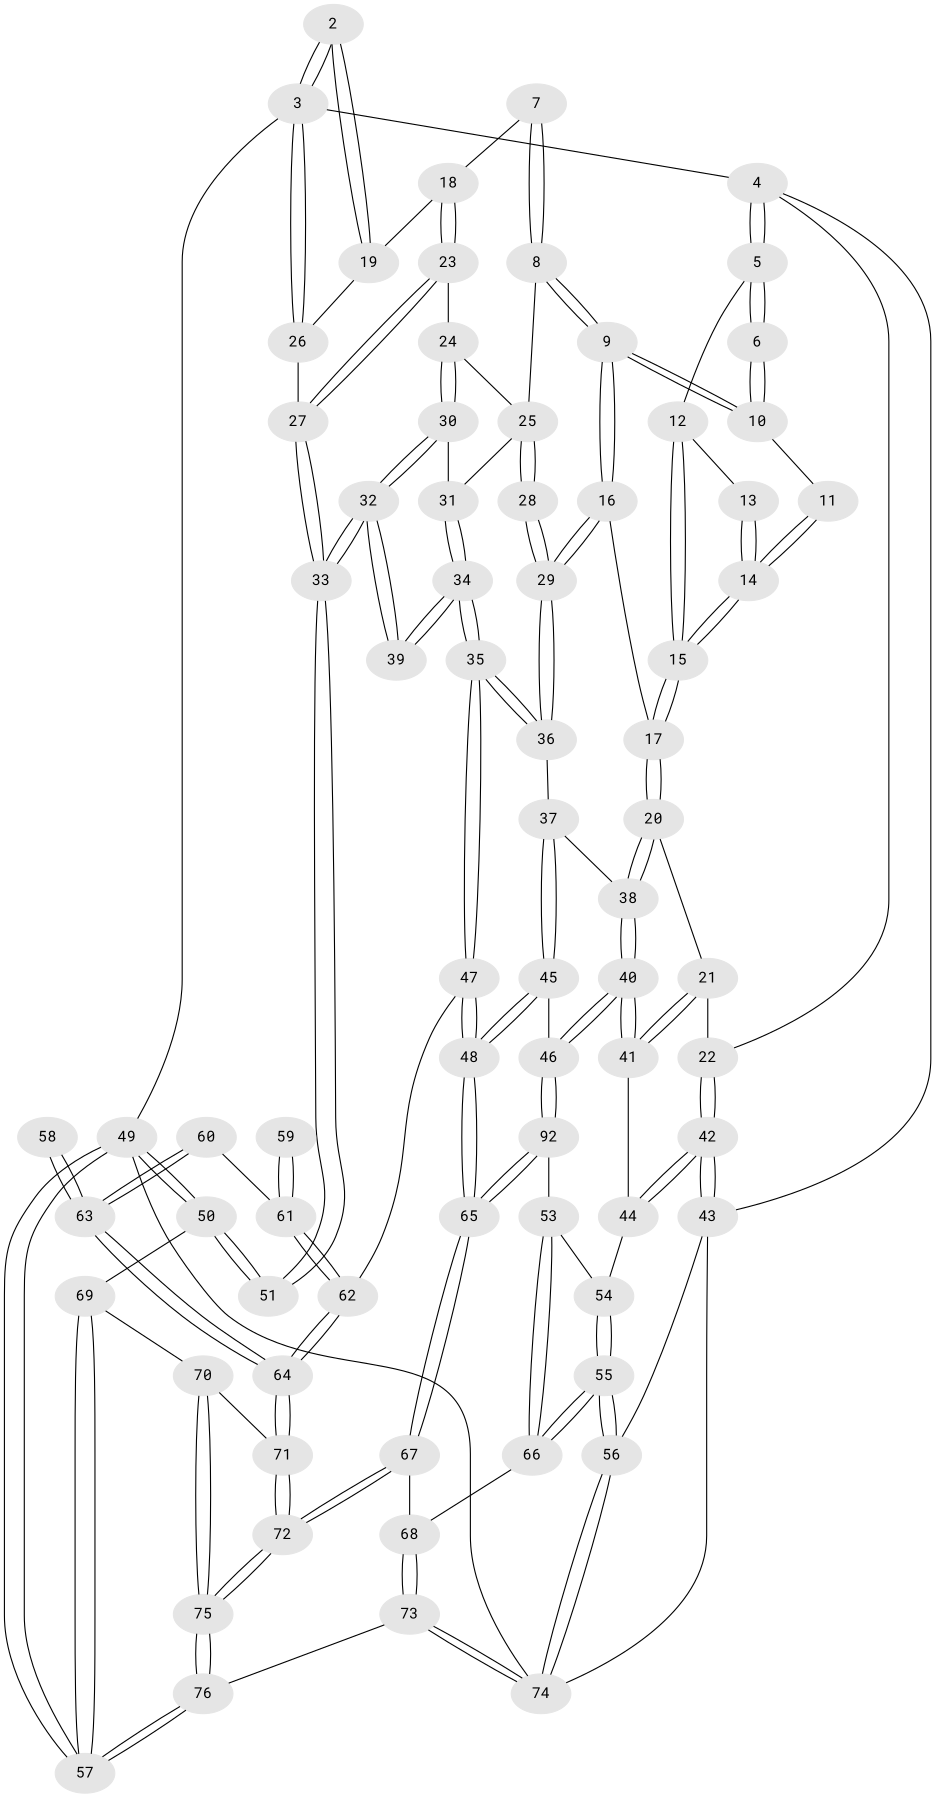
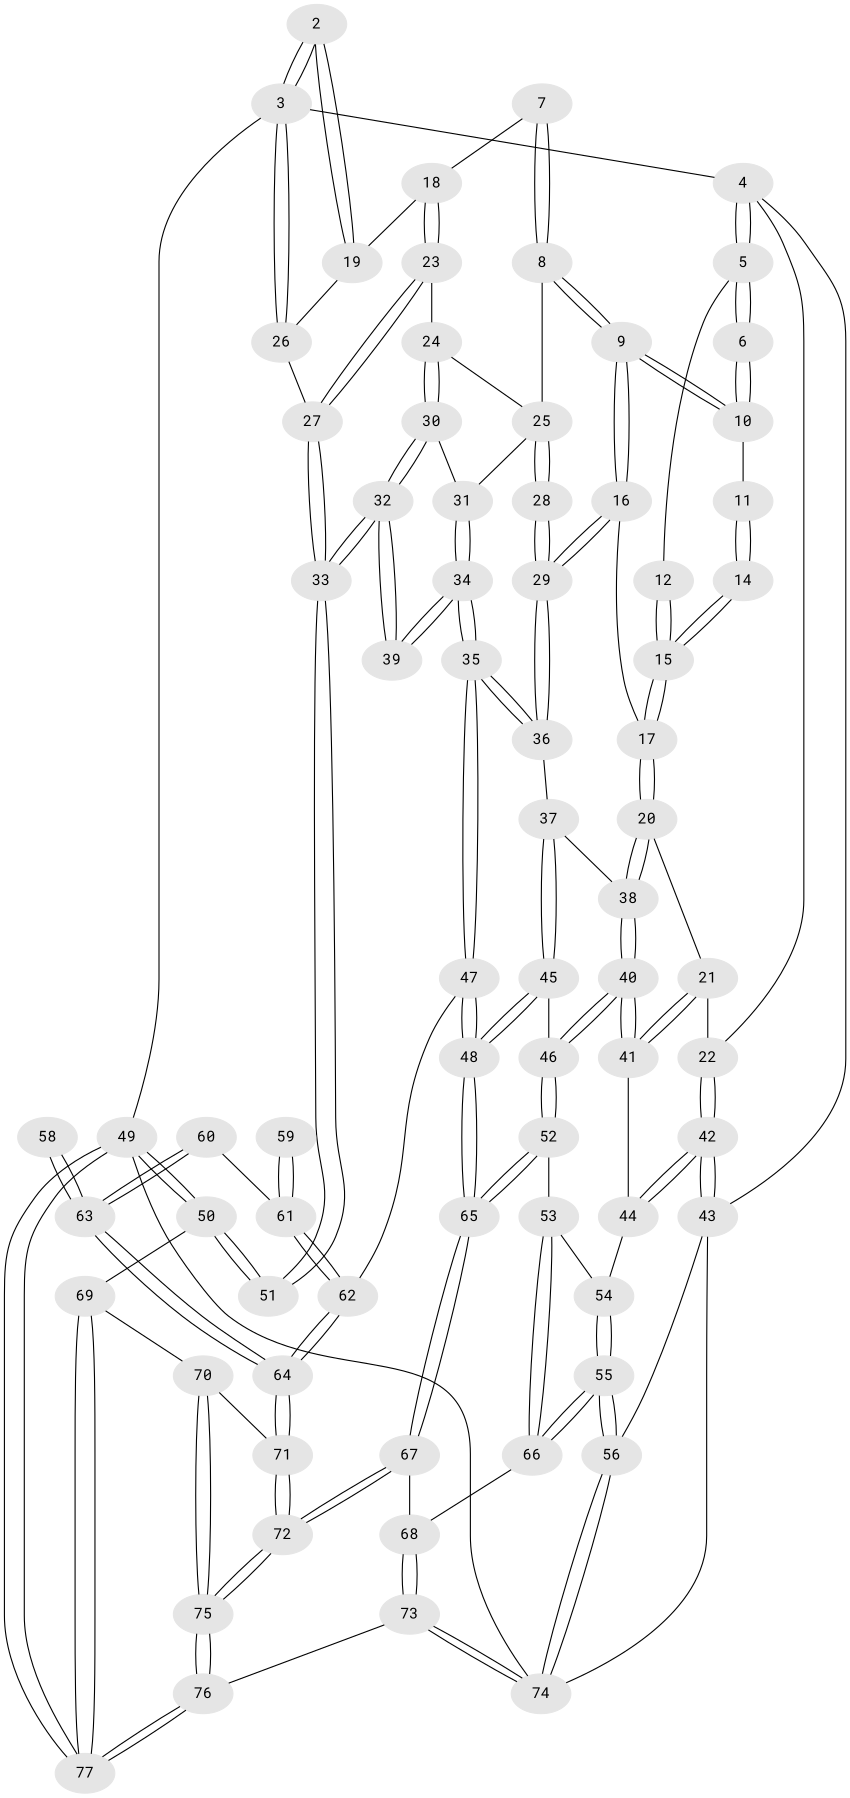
(749, 501) -> none
(549, 1137) -> (549, 1137)
(85, 1773) -> (85, 1773)
